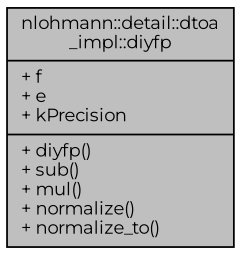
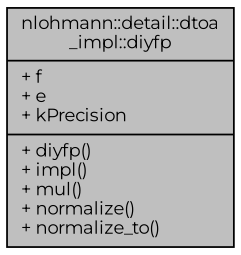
(51, 171) -> (55, 171)
